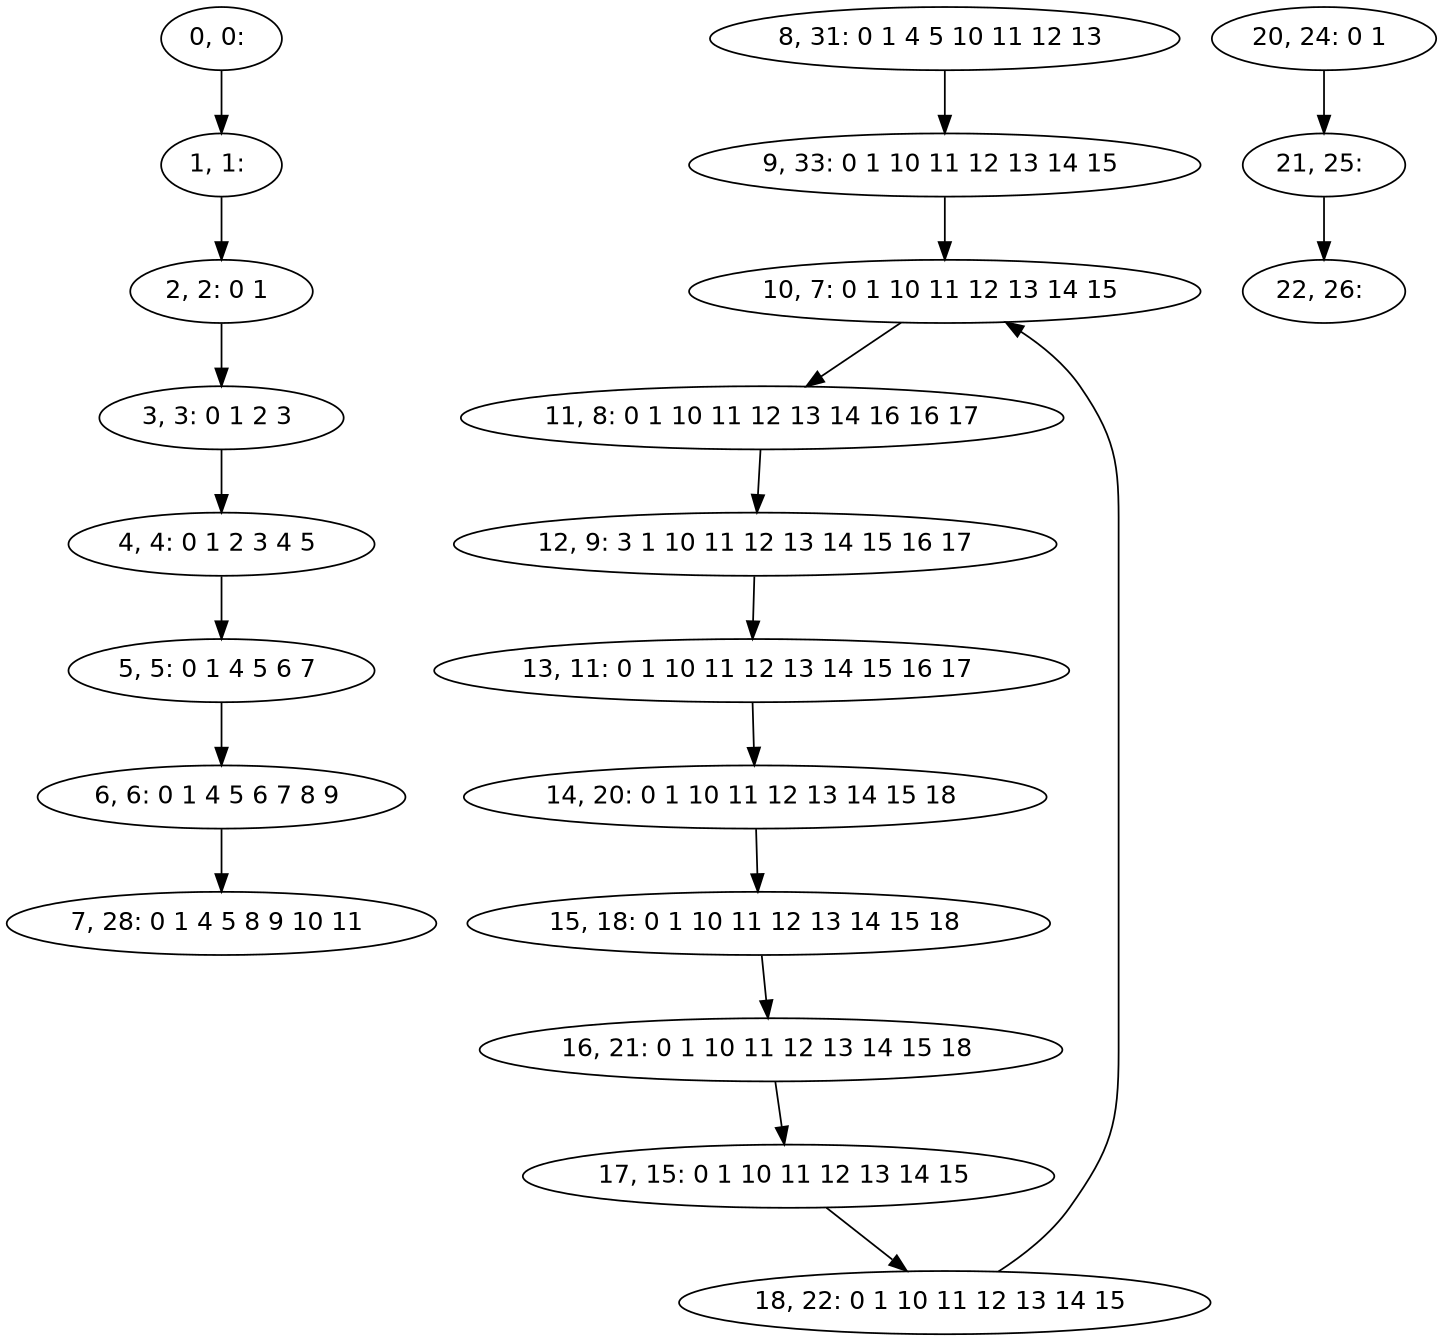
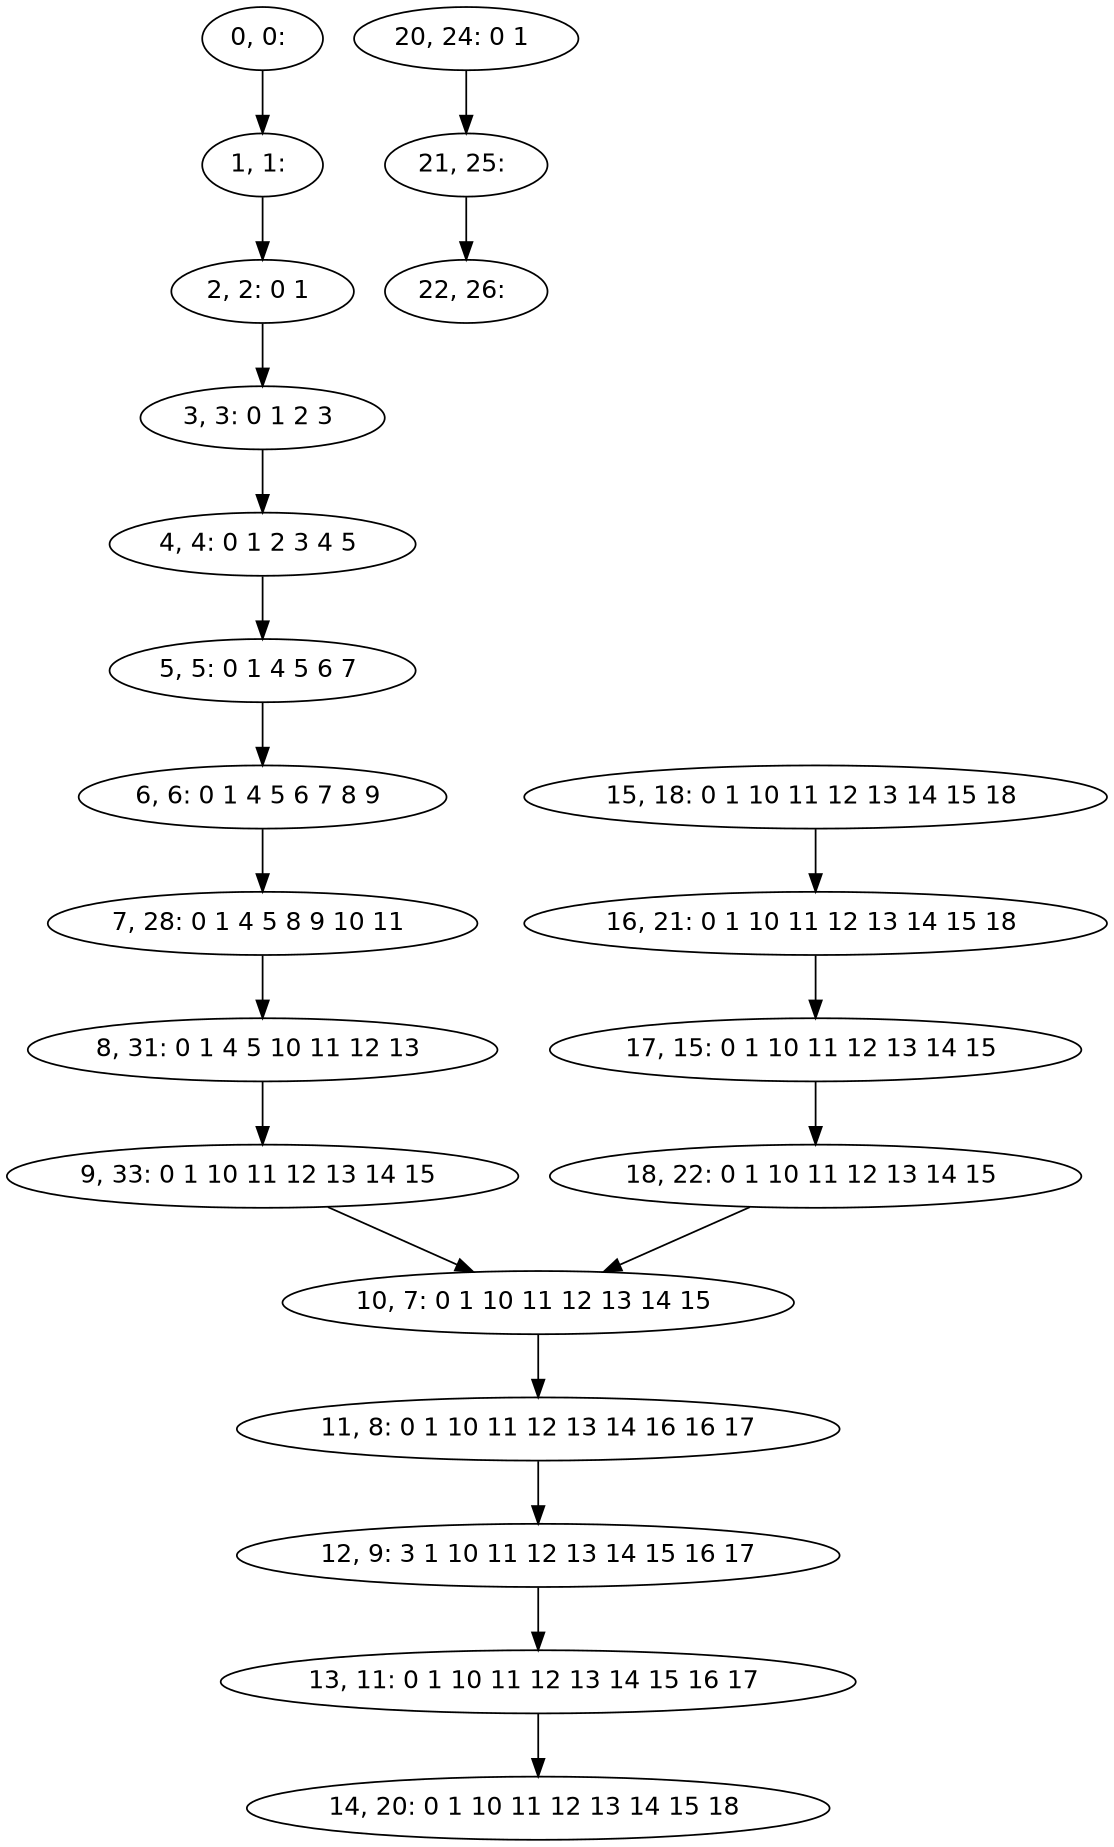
(757, 852) -> none
none -> (263, 978)
